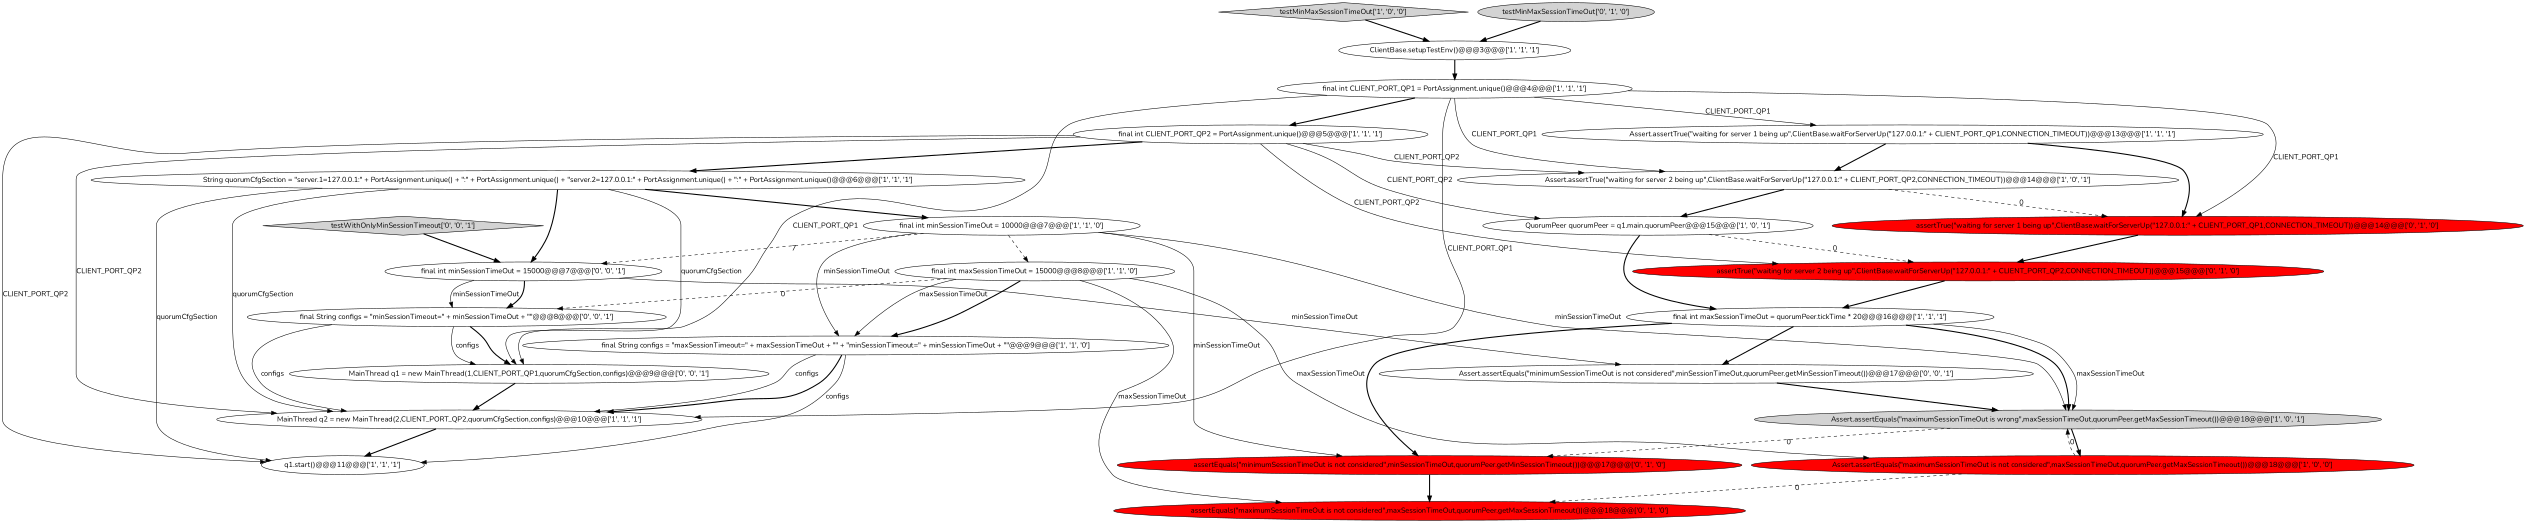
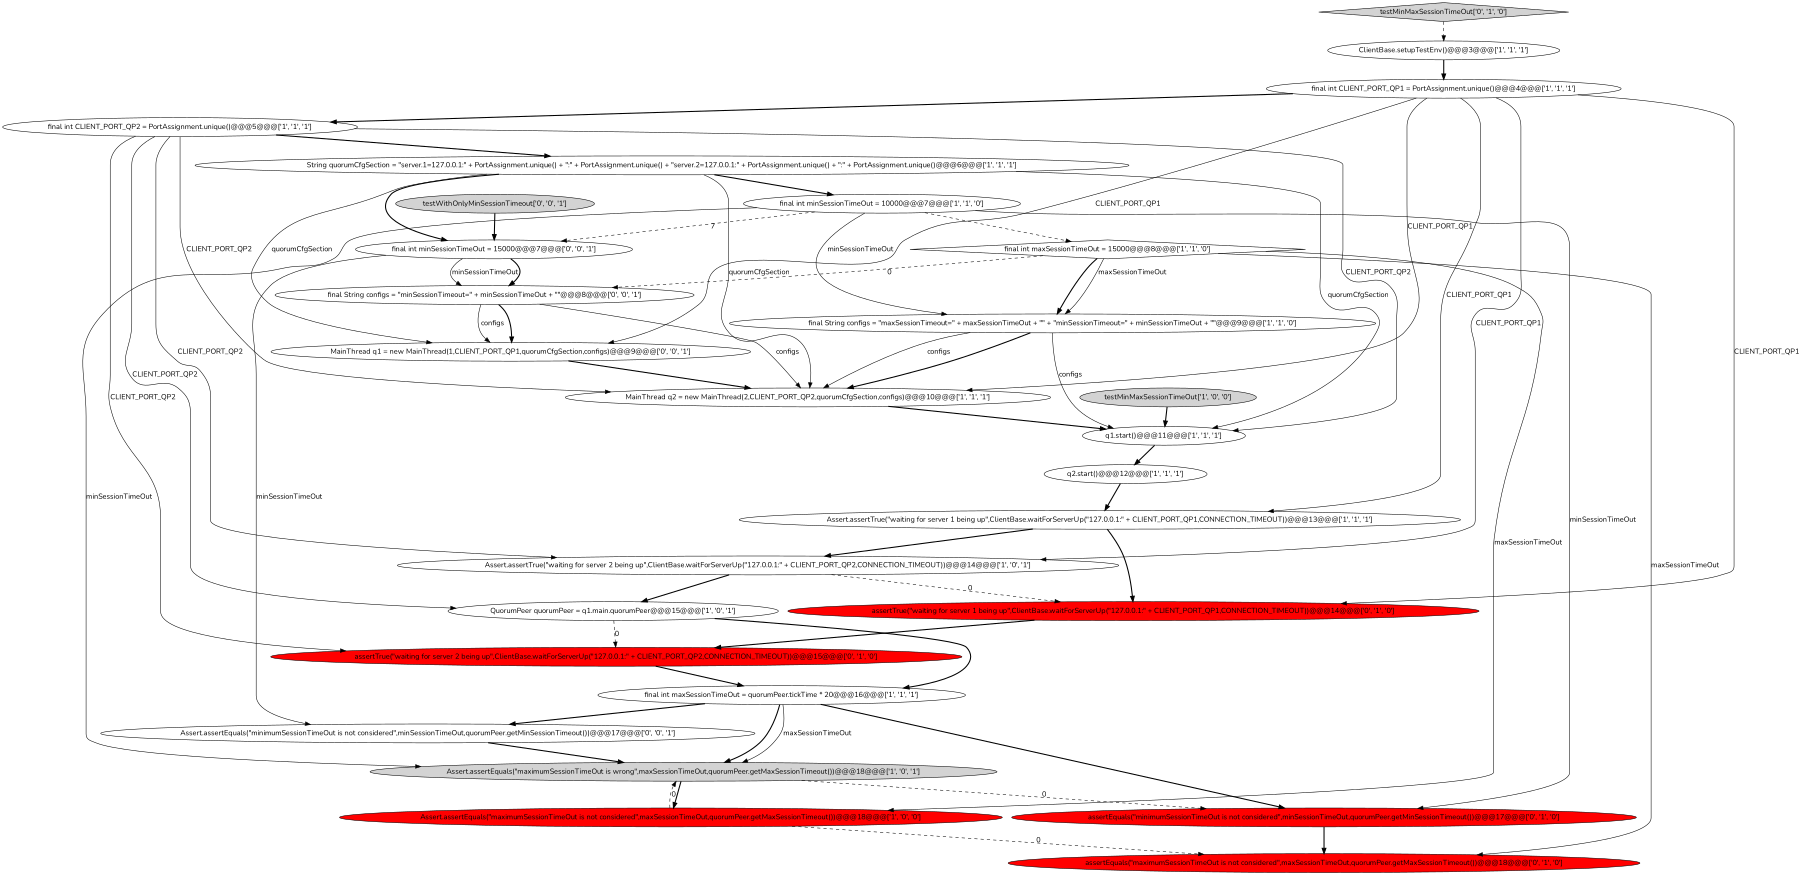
(1343, 12) -> (1168, 397)
(1566, 12) -> (1444, 12)
(1394, 30) -> (1166, 414)
(1513, 30) -> (1444, 29)
(403, 226) -> (495, 204)
(1035, 271) -> (1108, 249)
none -> (1126, 474)
